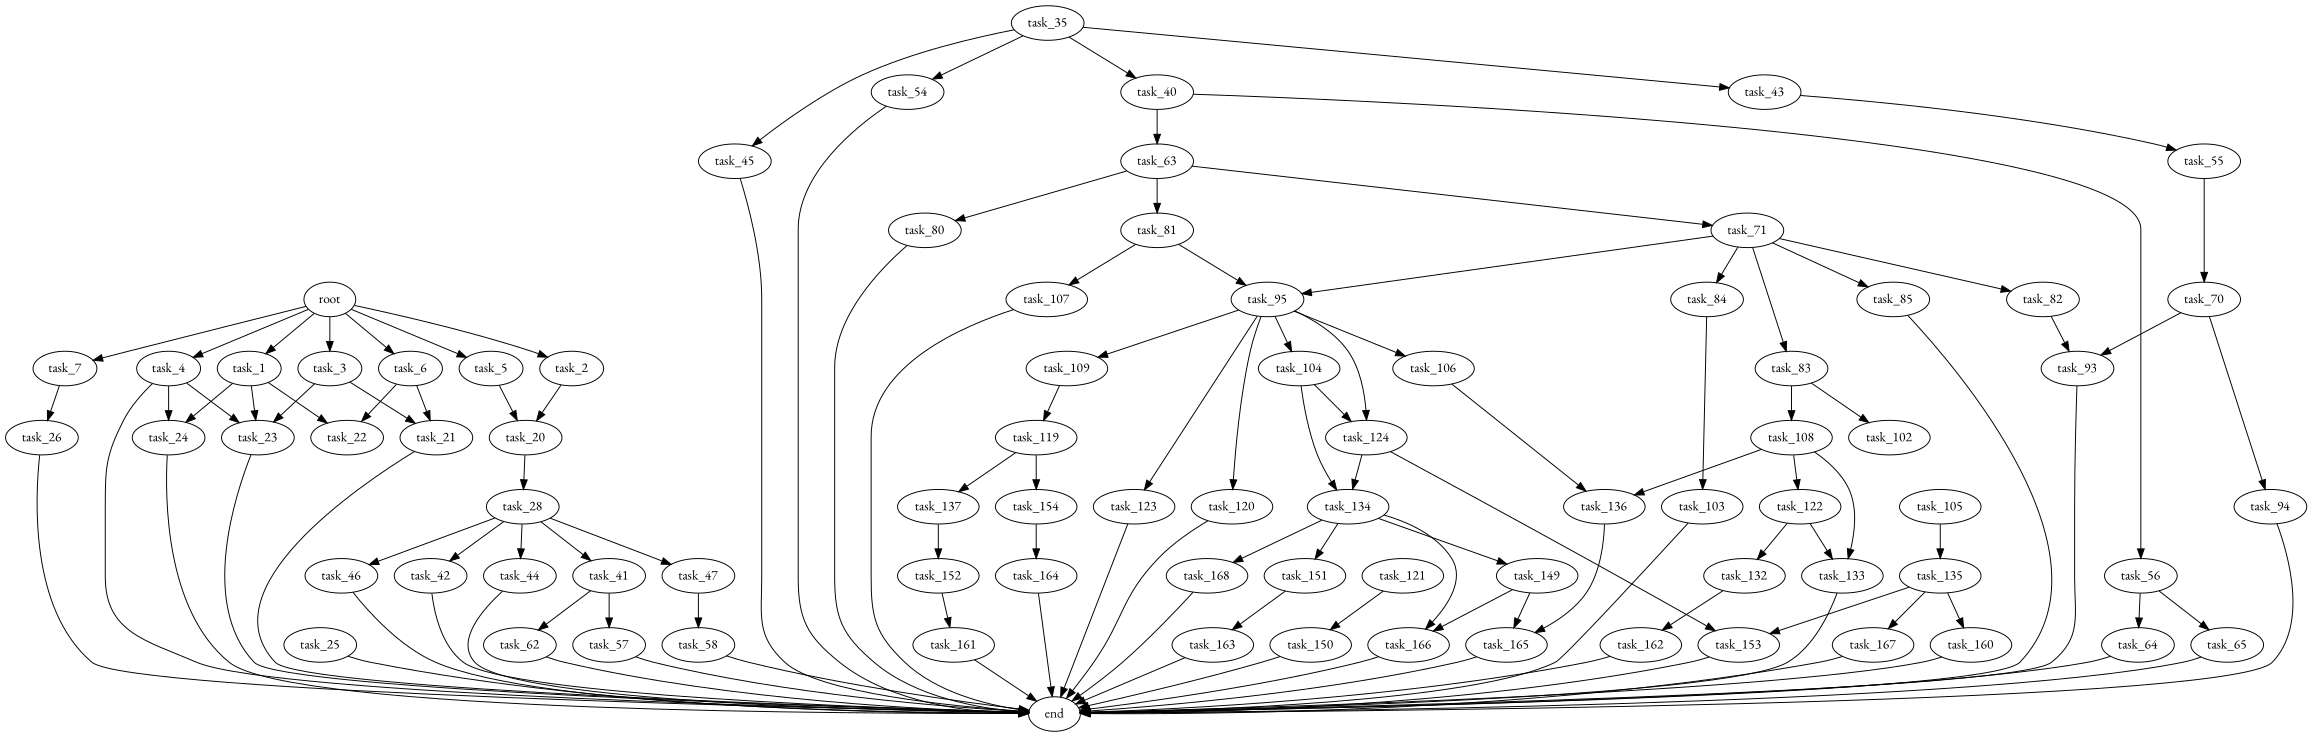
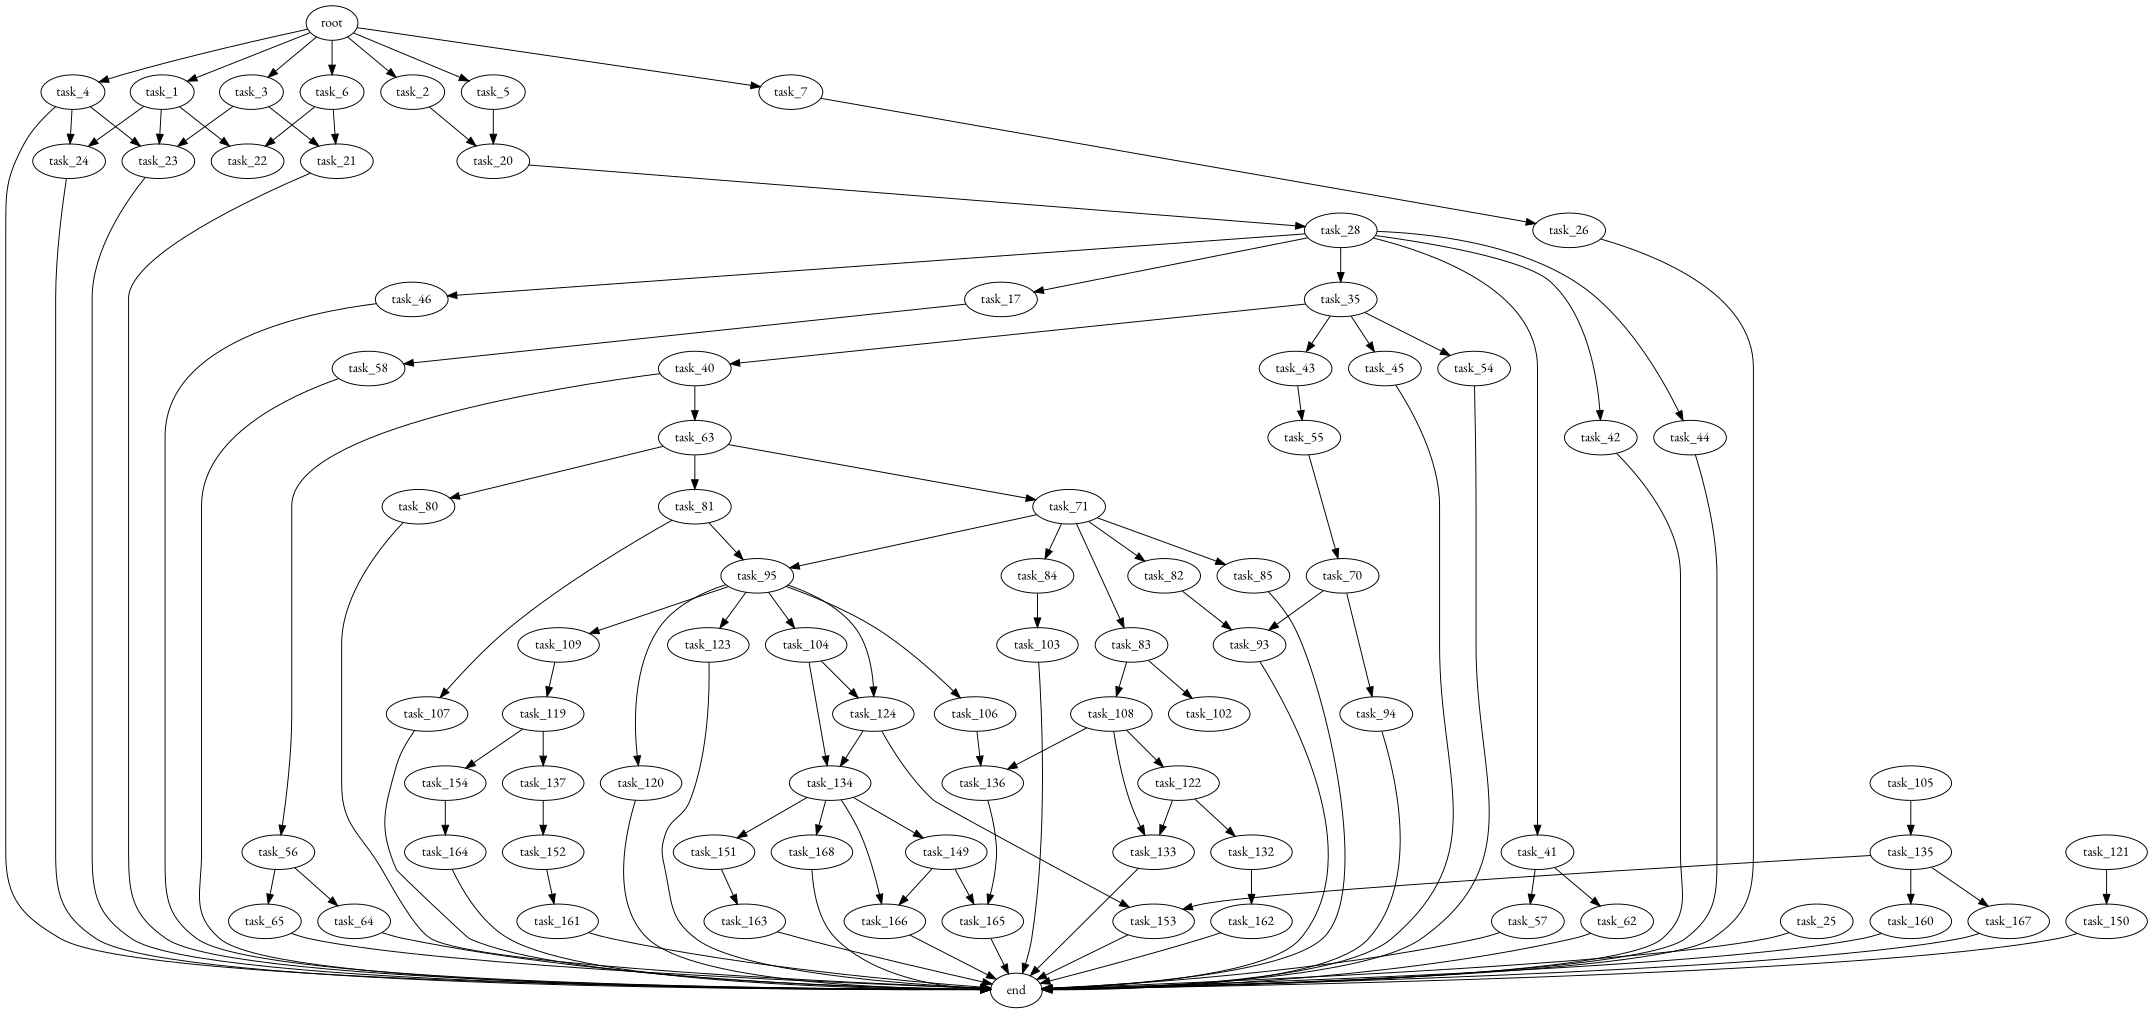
none -> (1341, 260)
(698, 576) -> (1001, 299)
